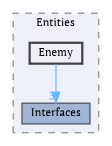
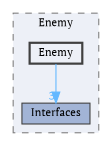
(56, 24) -> (56, 24)
